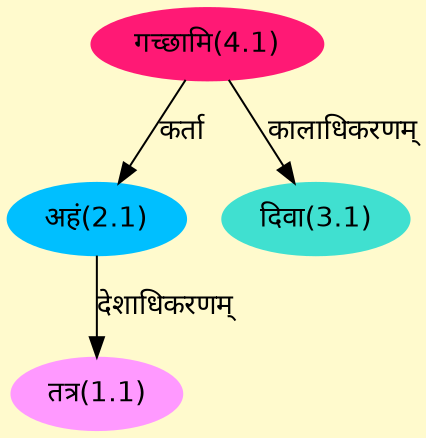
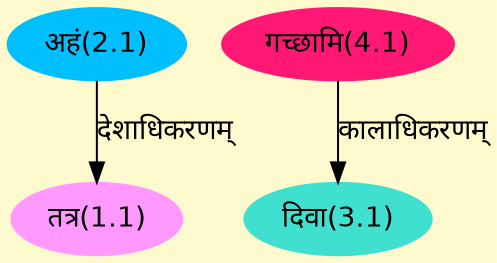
(158, 123) -> none
